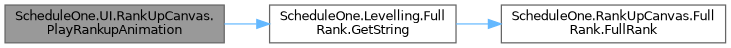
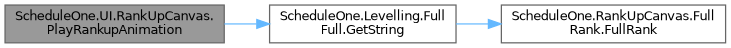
(363, 24) -> (363, 24)
